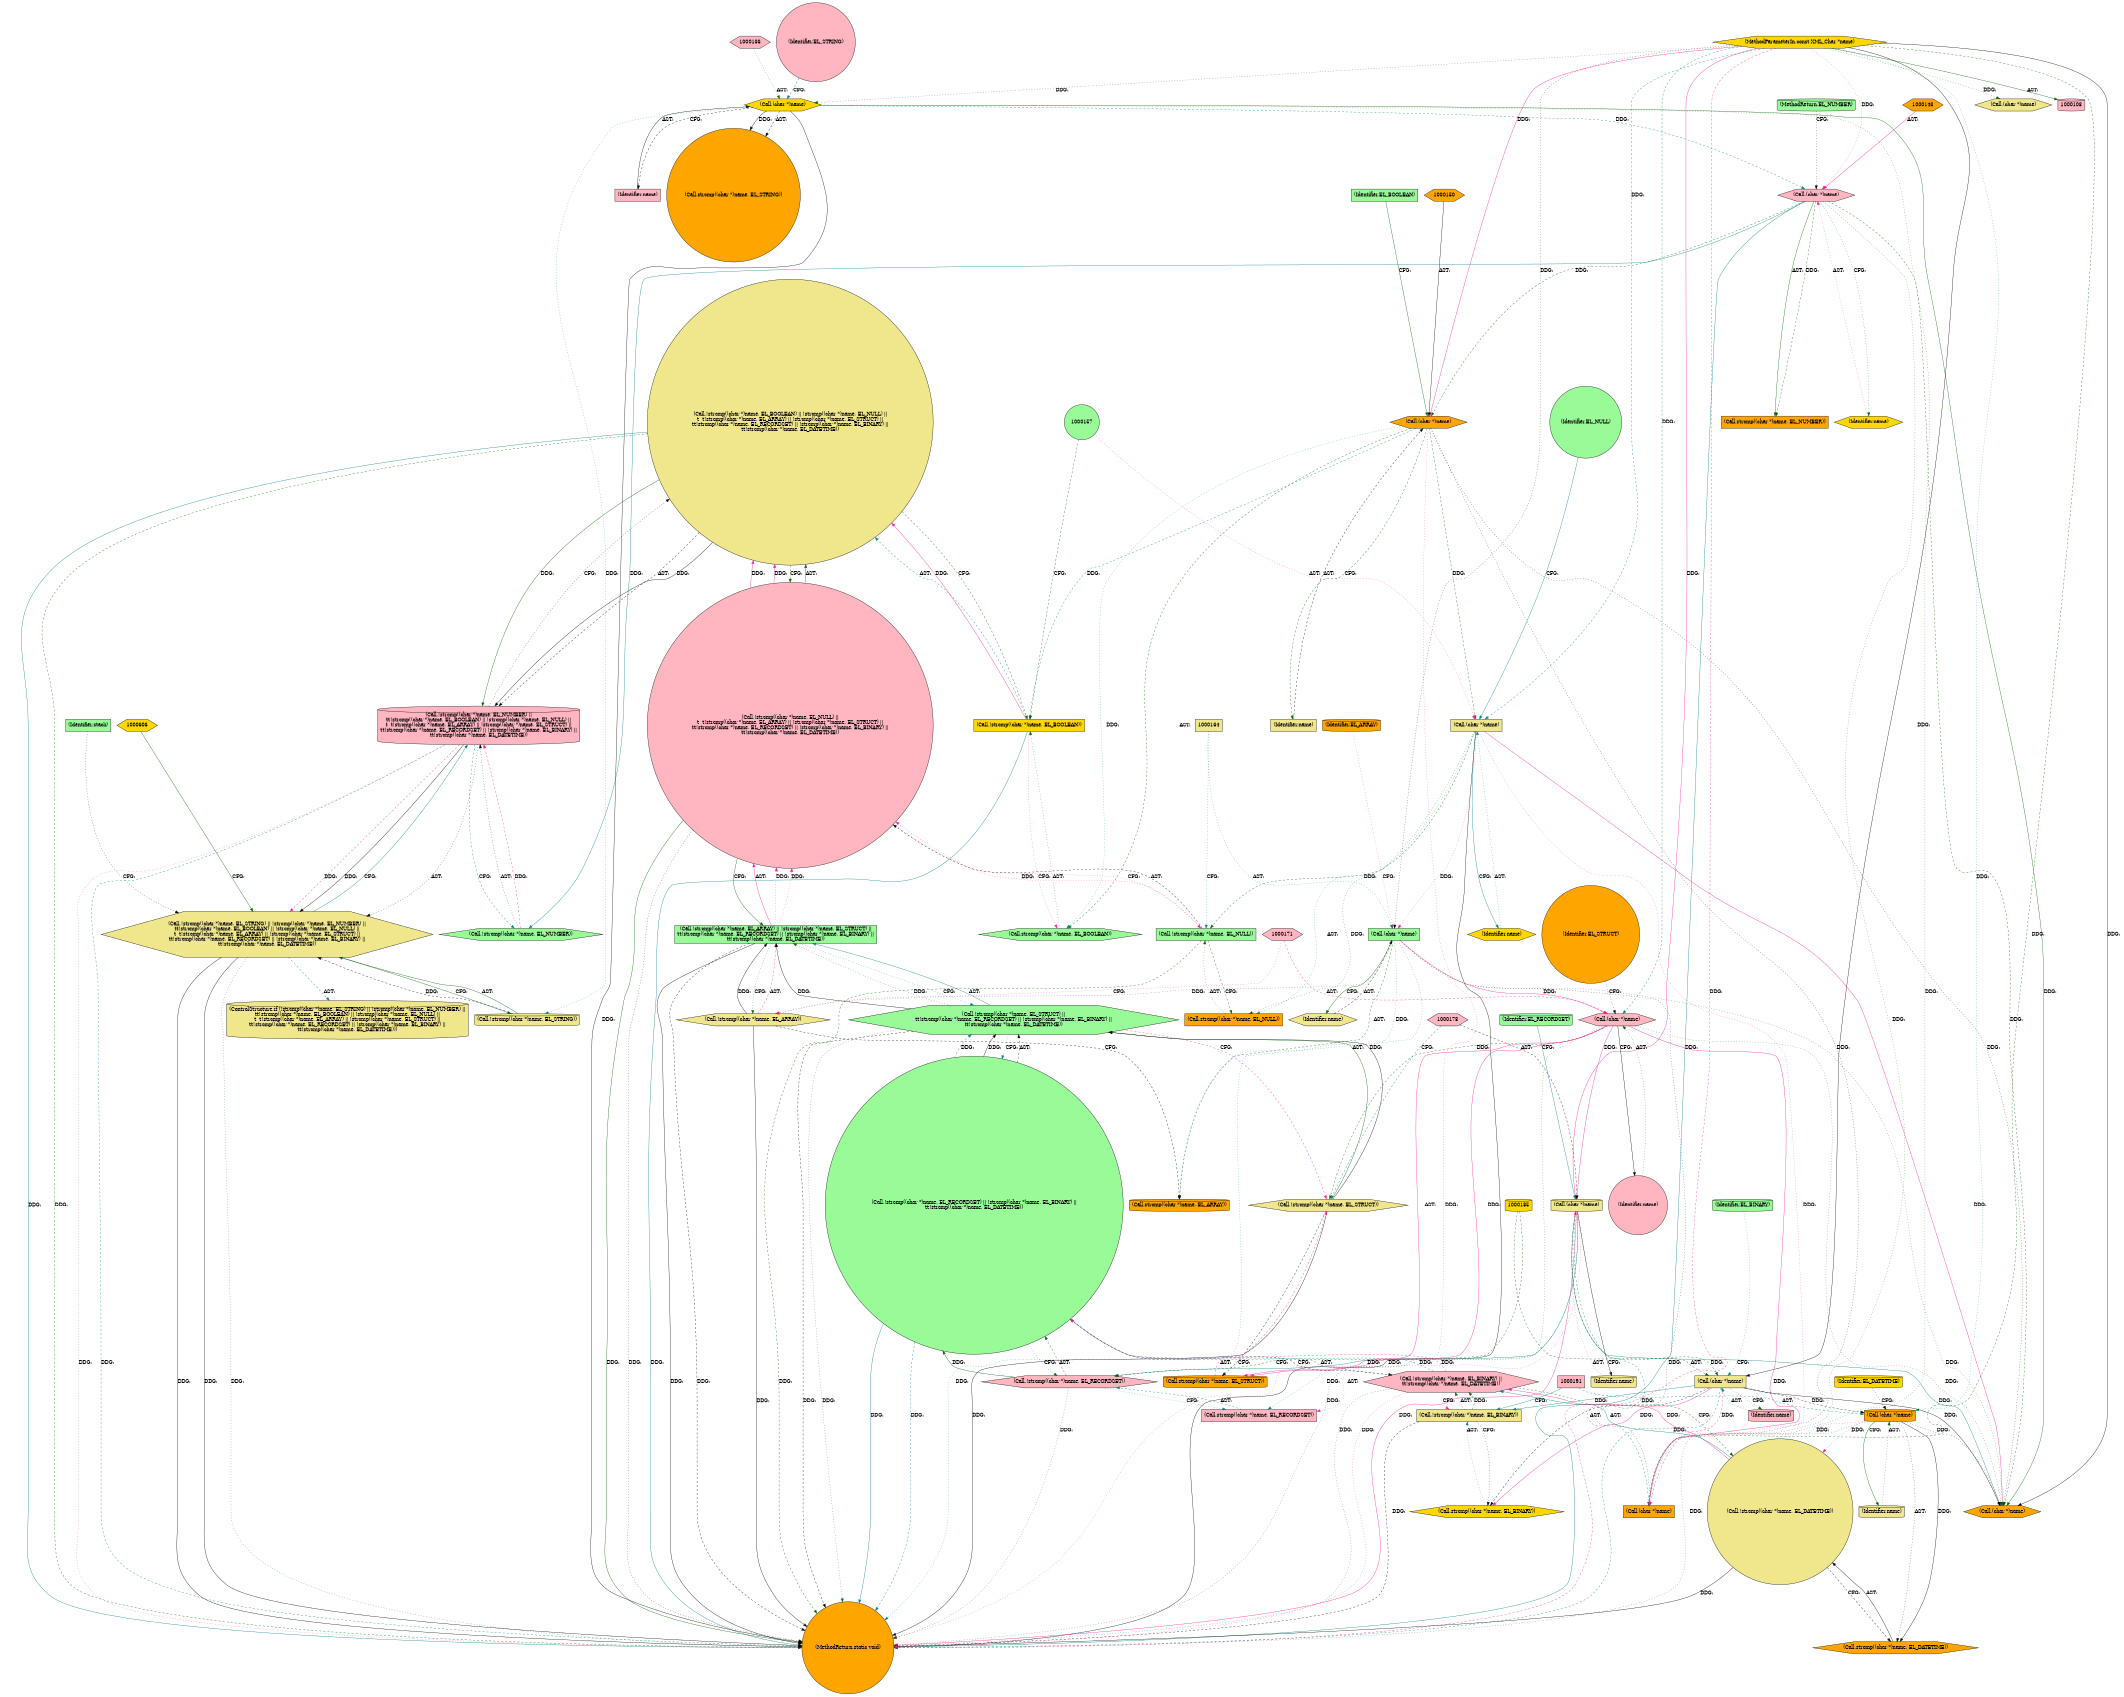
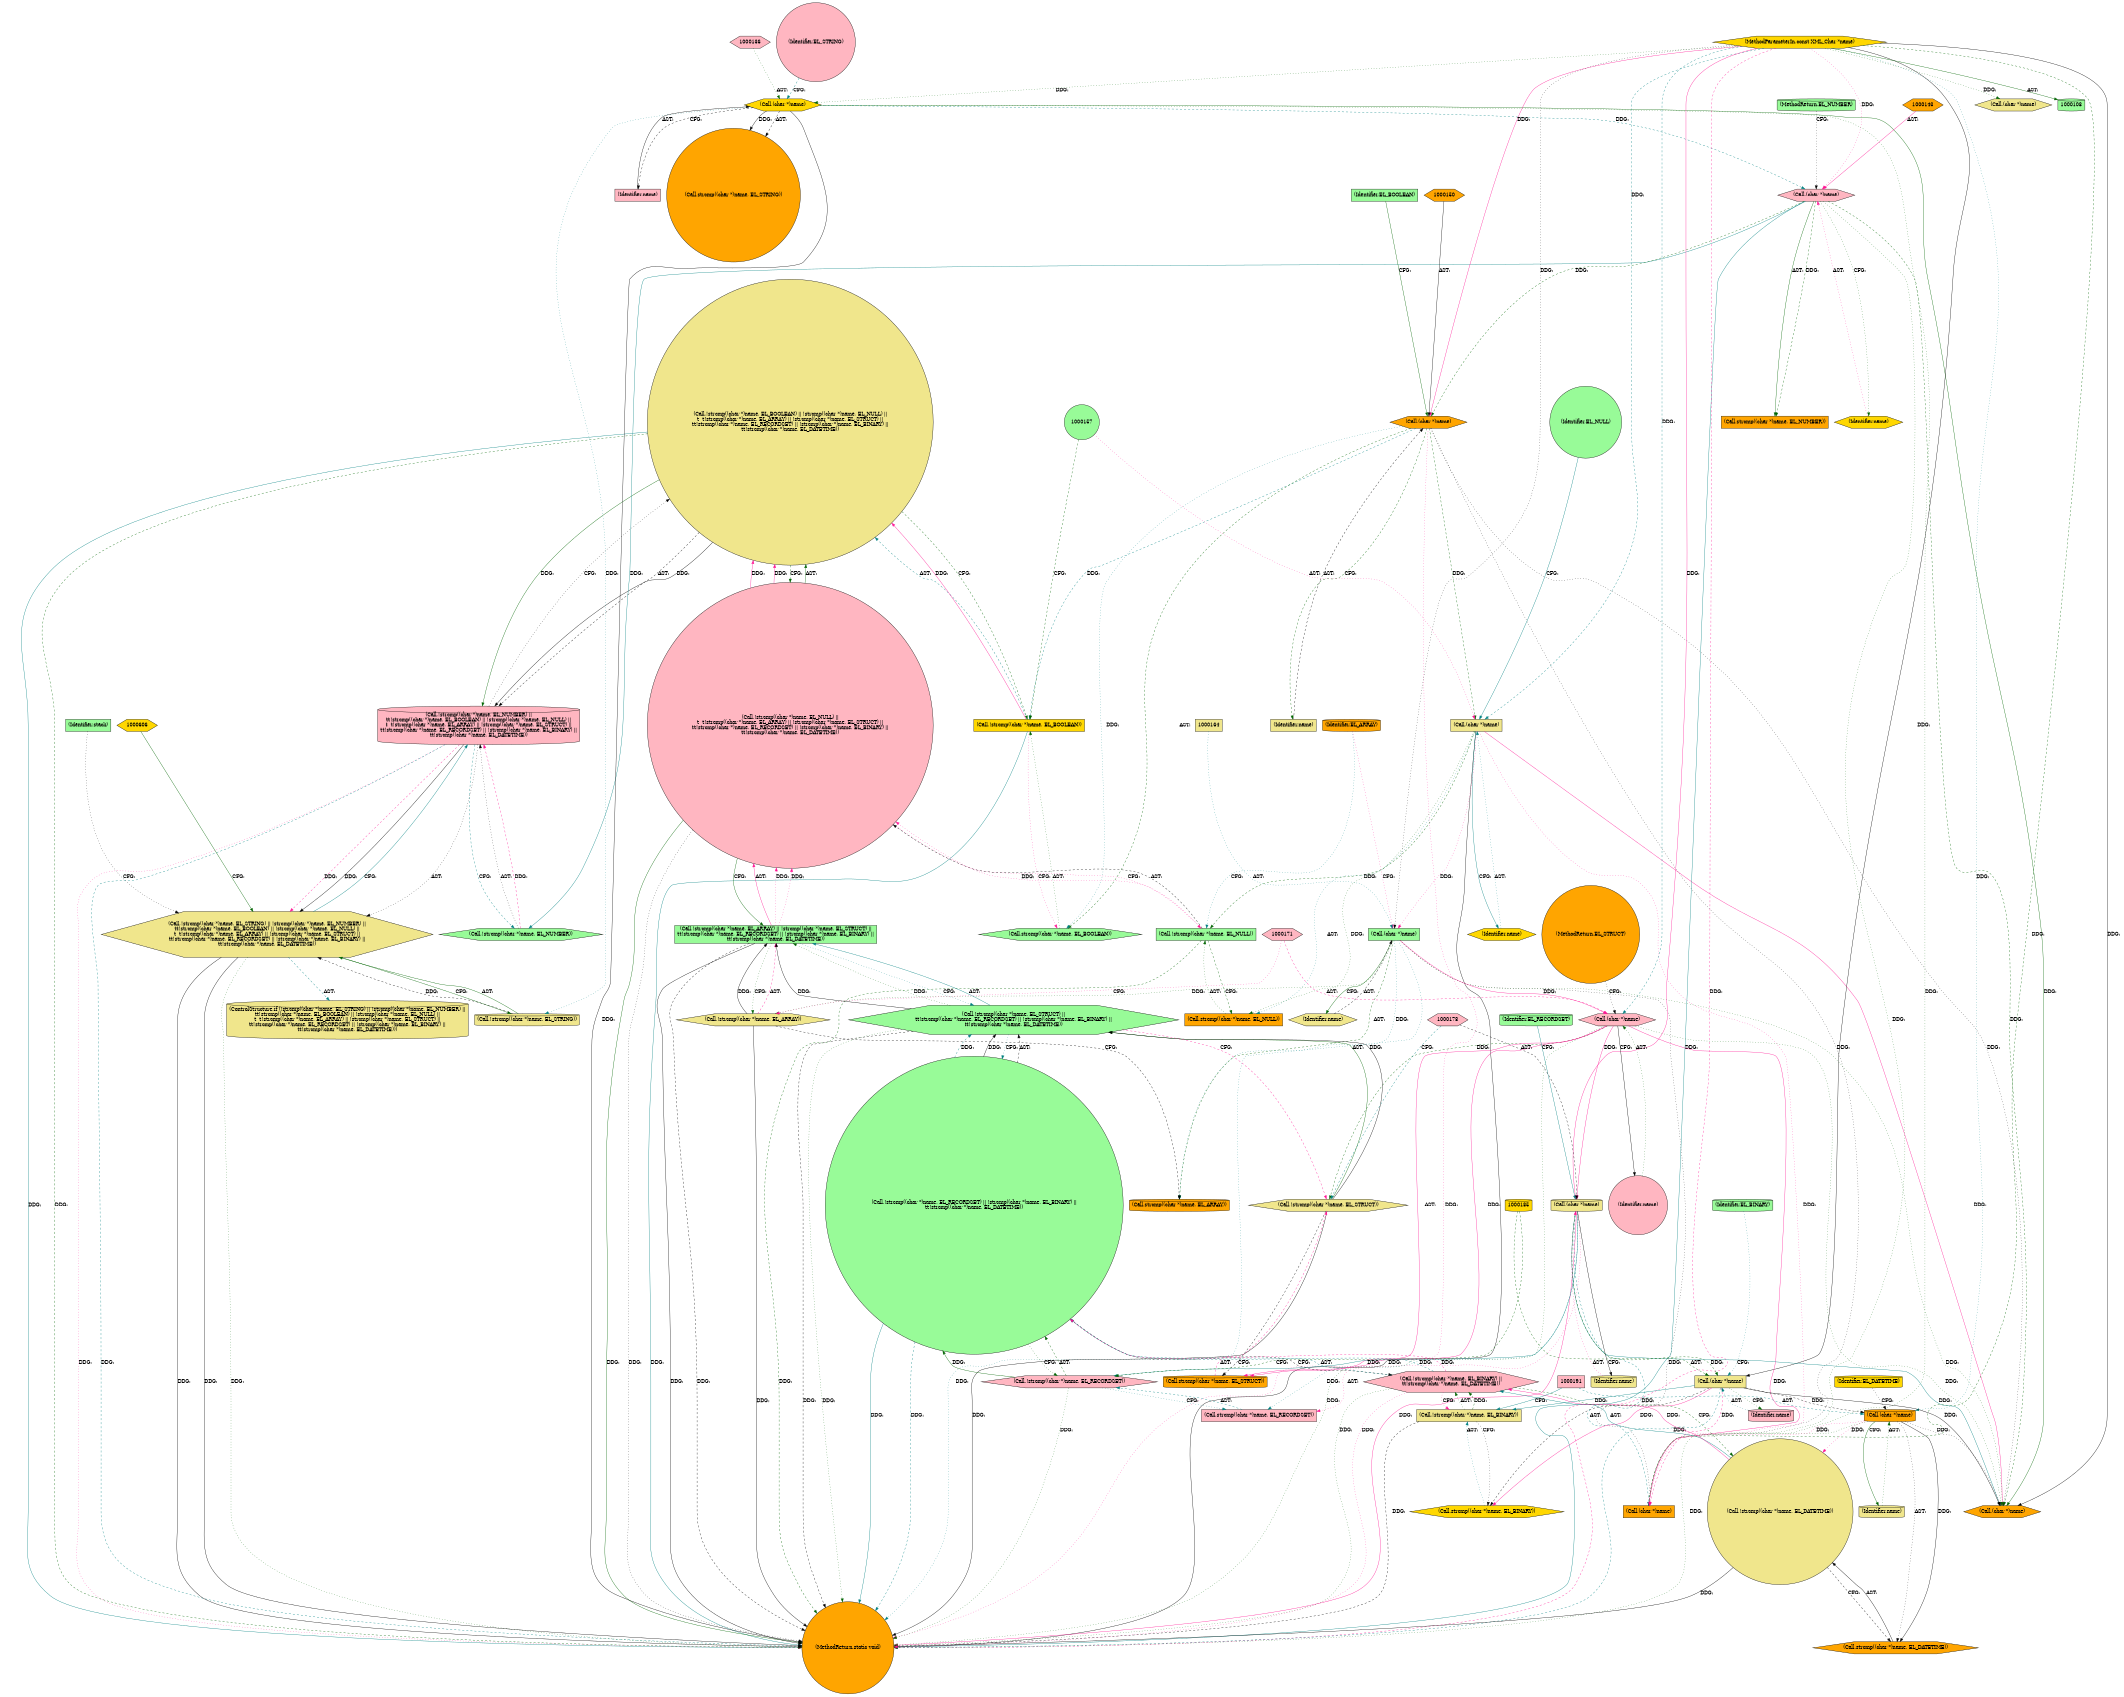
(2071, 105) -> (2071, 105)
(1207, 828) -> (1319, 869)
(1591, 934) -> (1591, 934)
